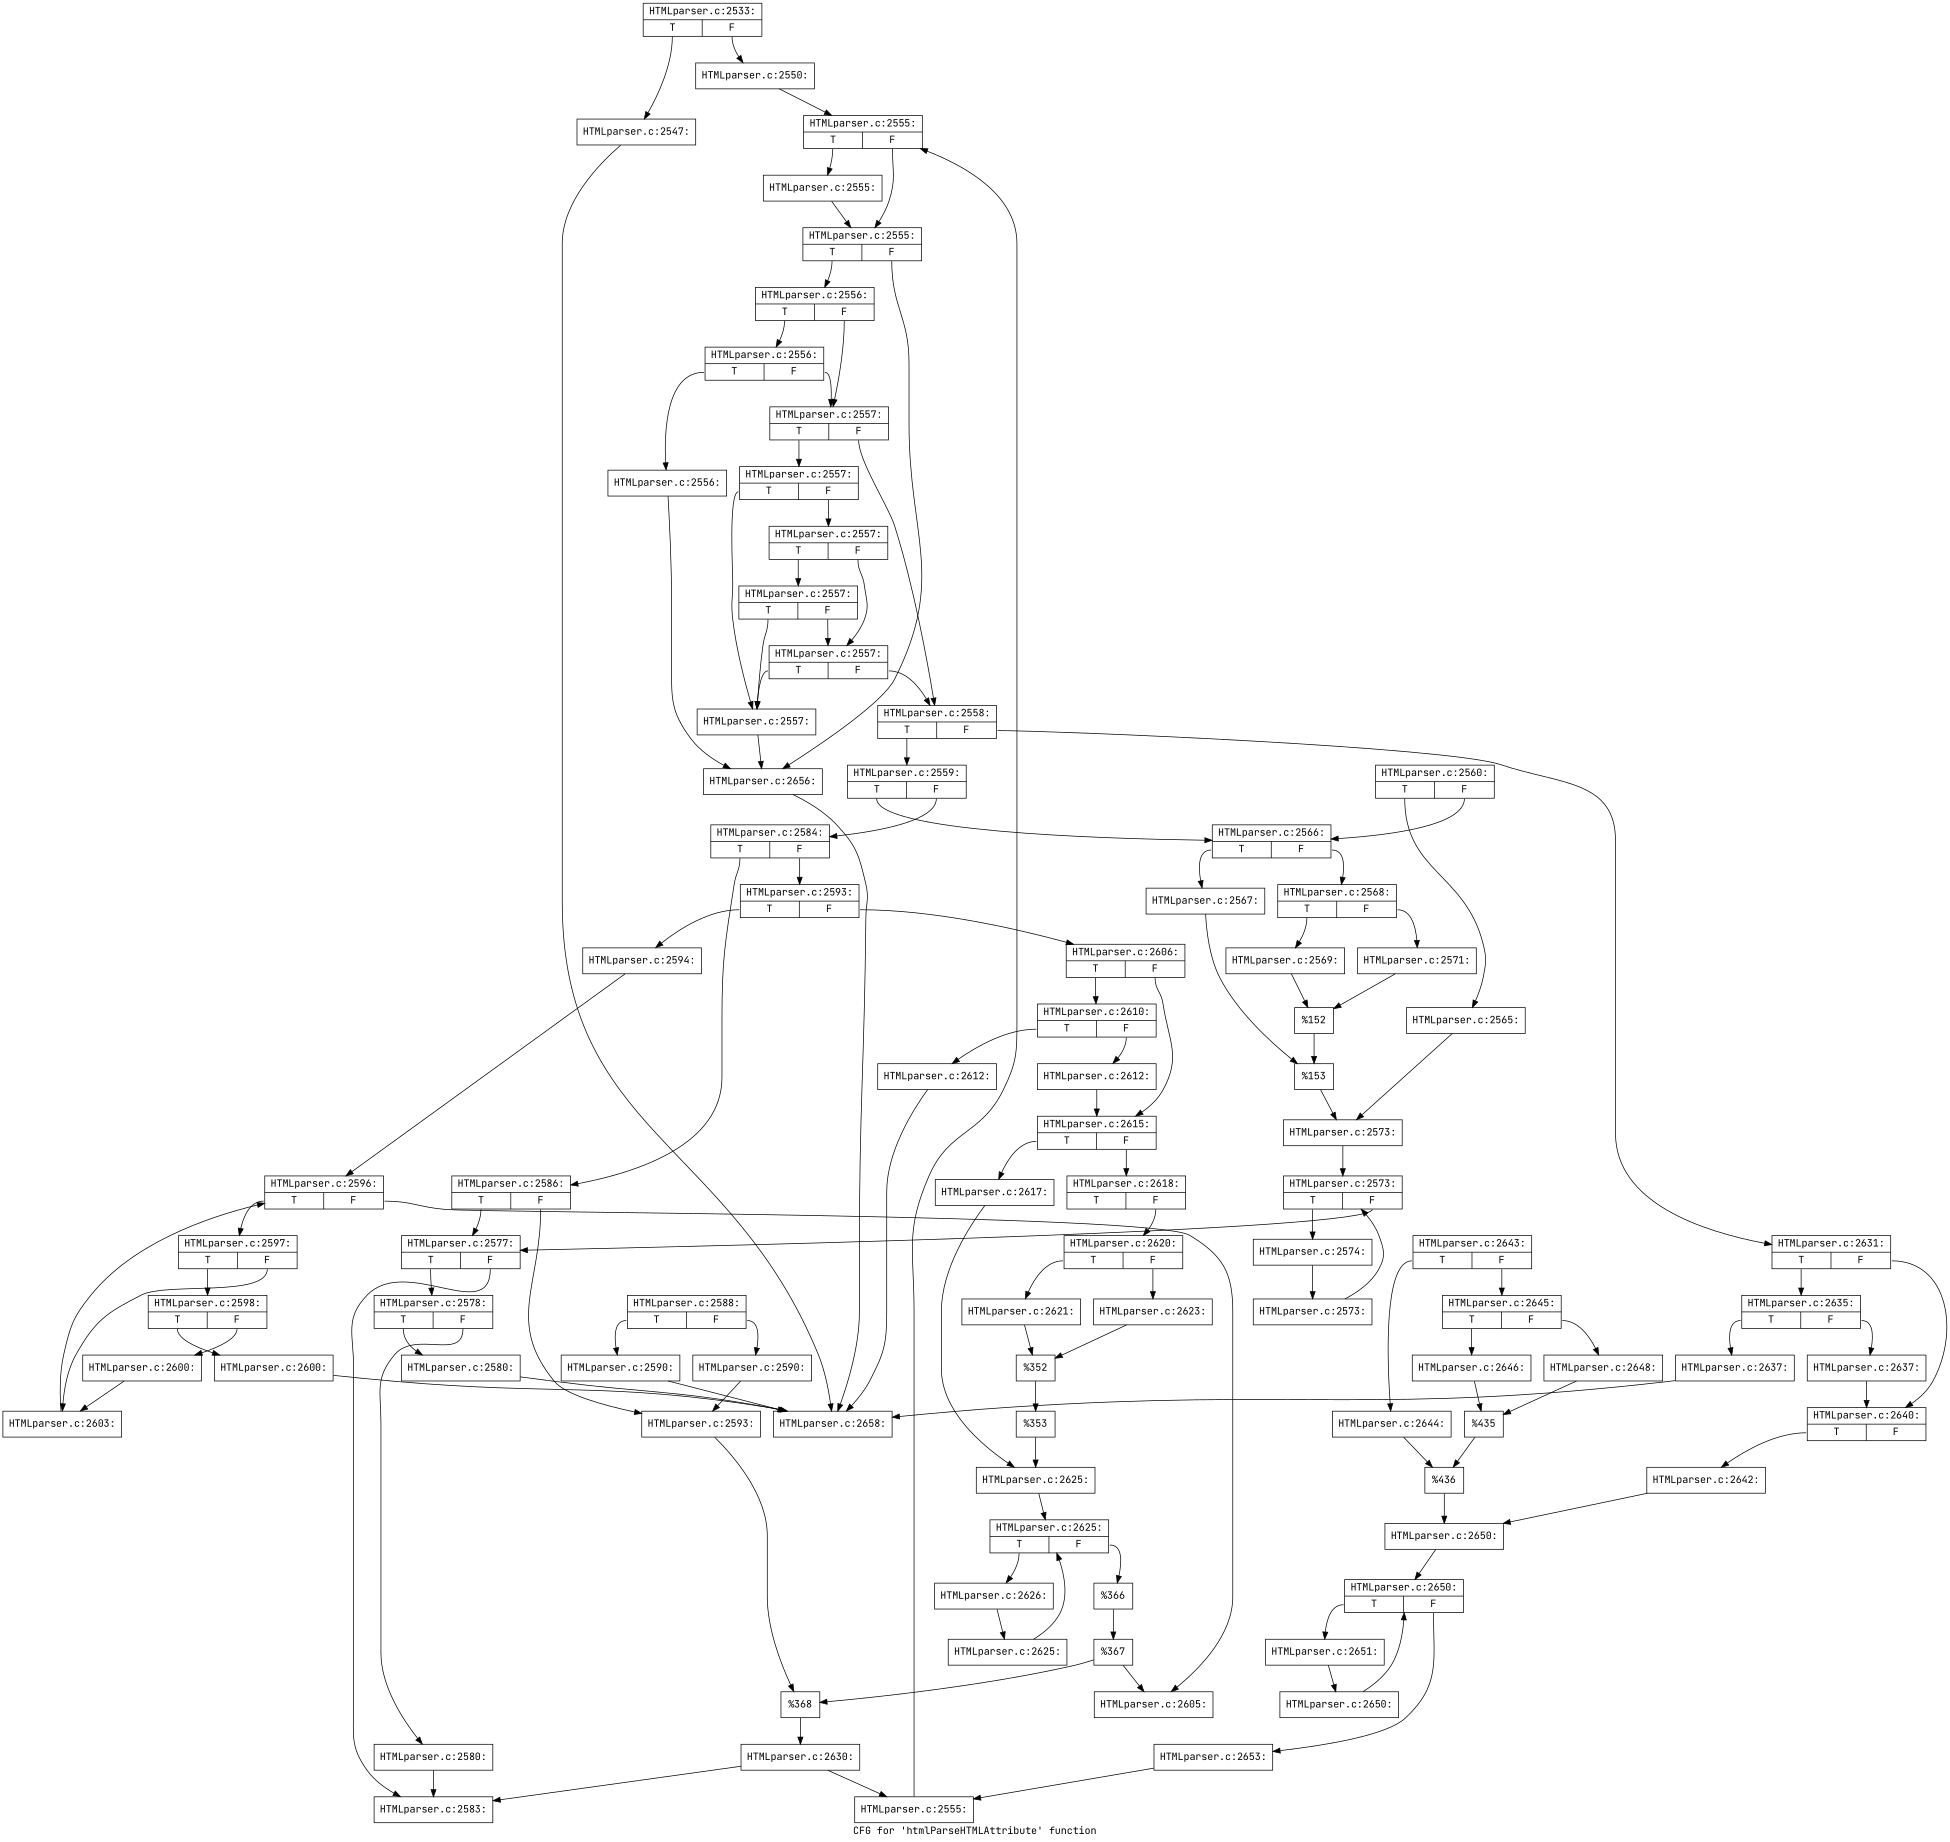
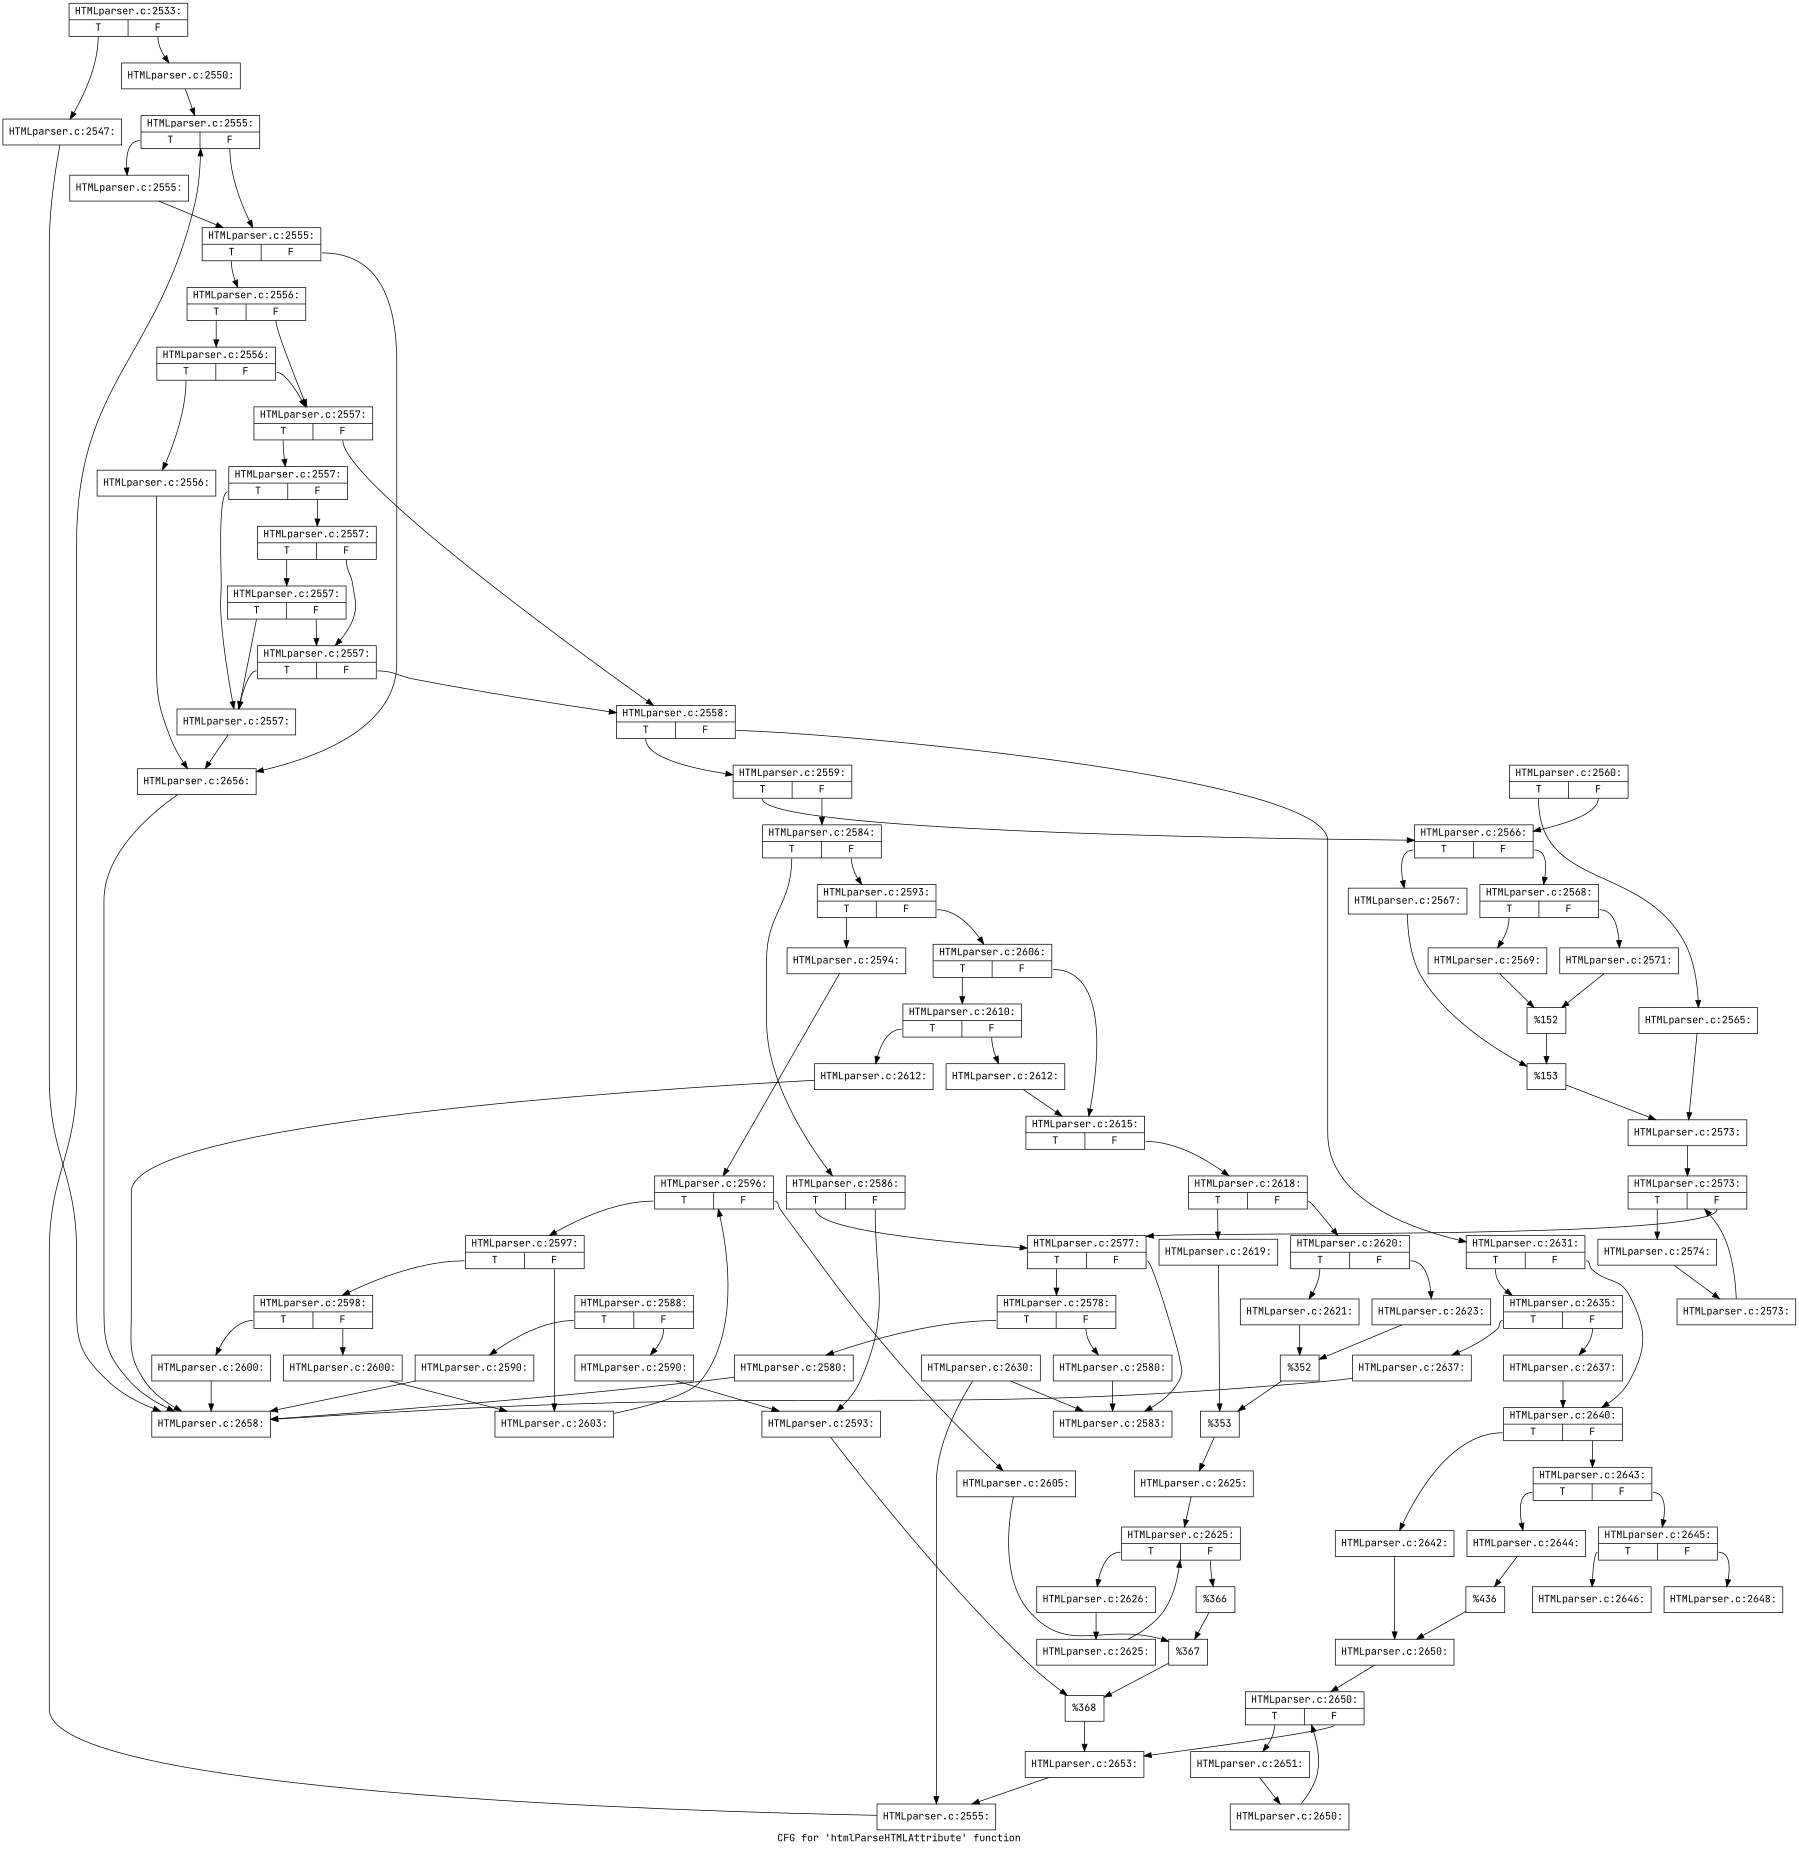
(995, 1192) -> none
none -> (1218, 1252)
(1484, 1424) -> none
none -> (1592, 1450)
(1131, 1676) -> (1037, 1619)
(800, 1727) -> (1085, 1733)
